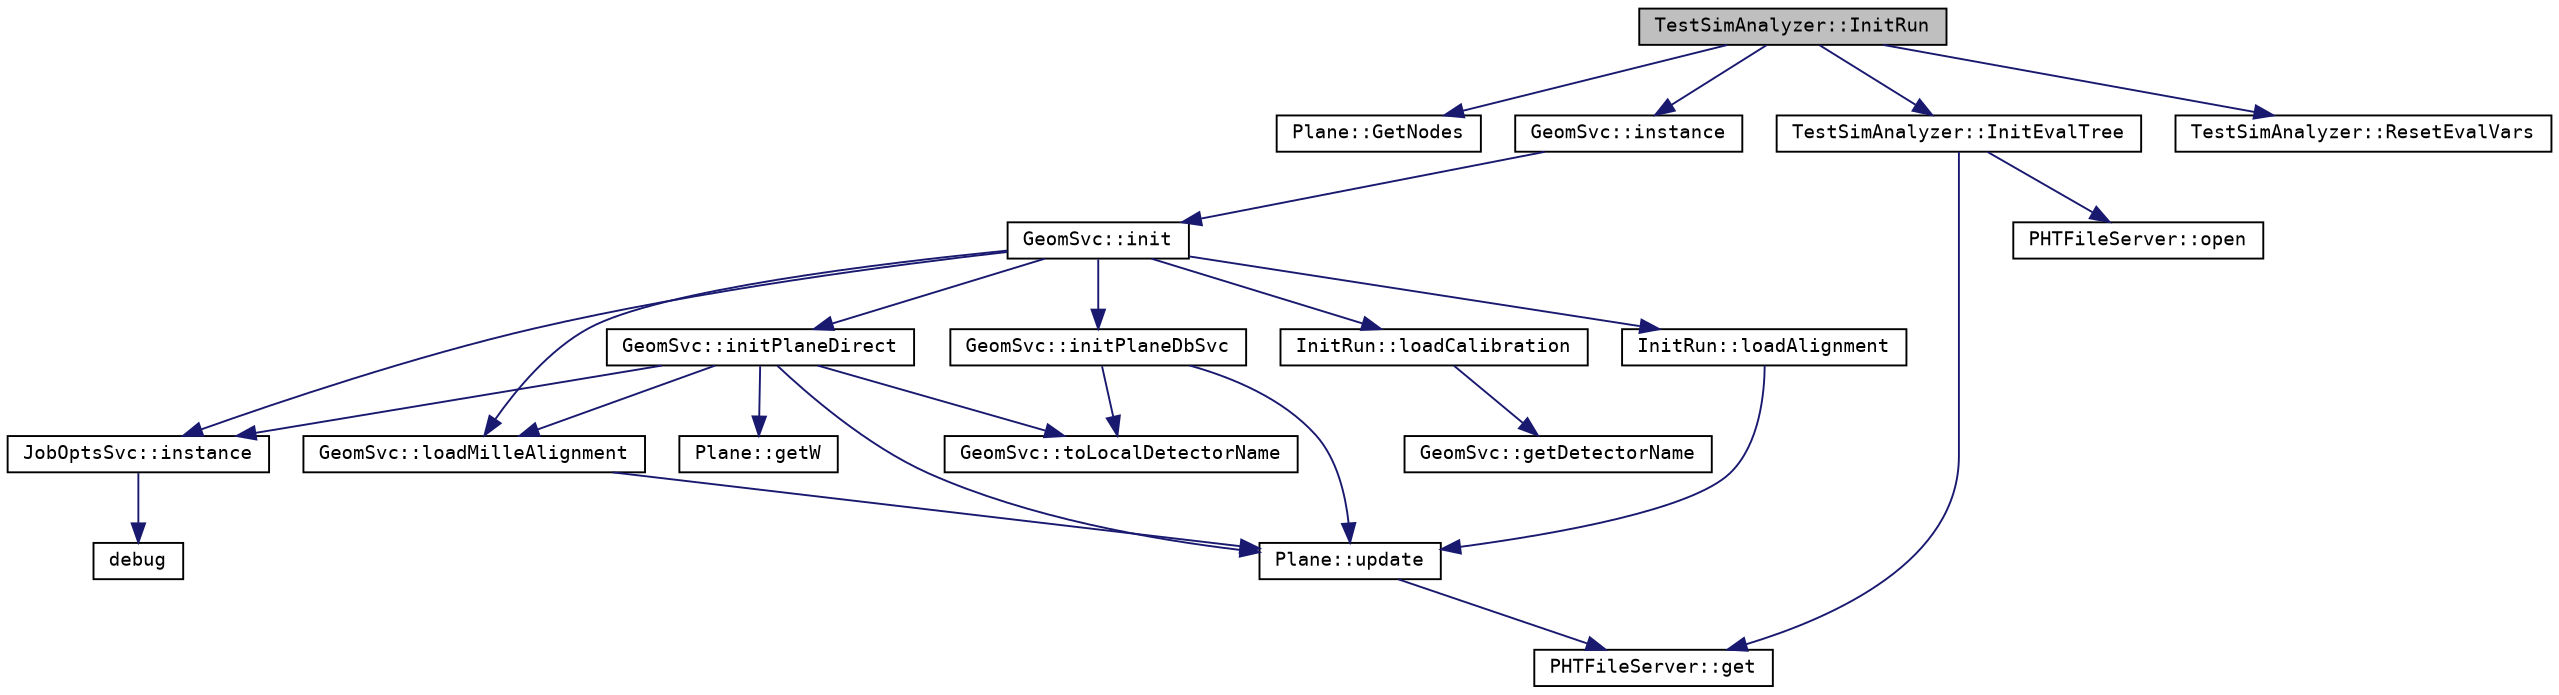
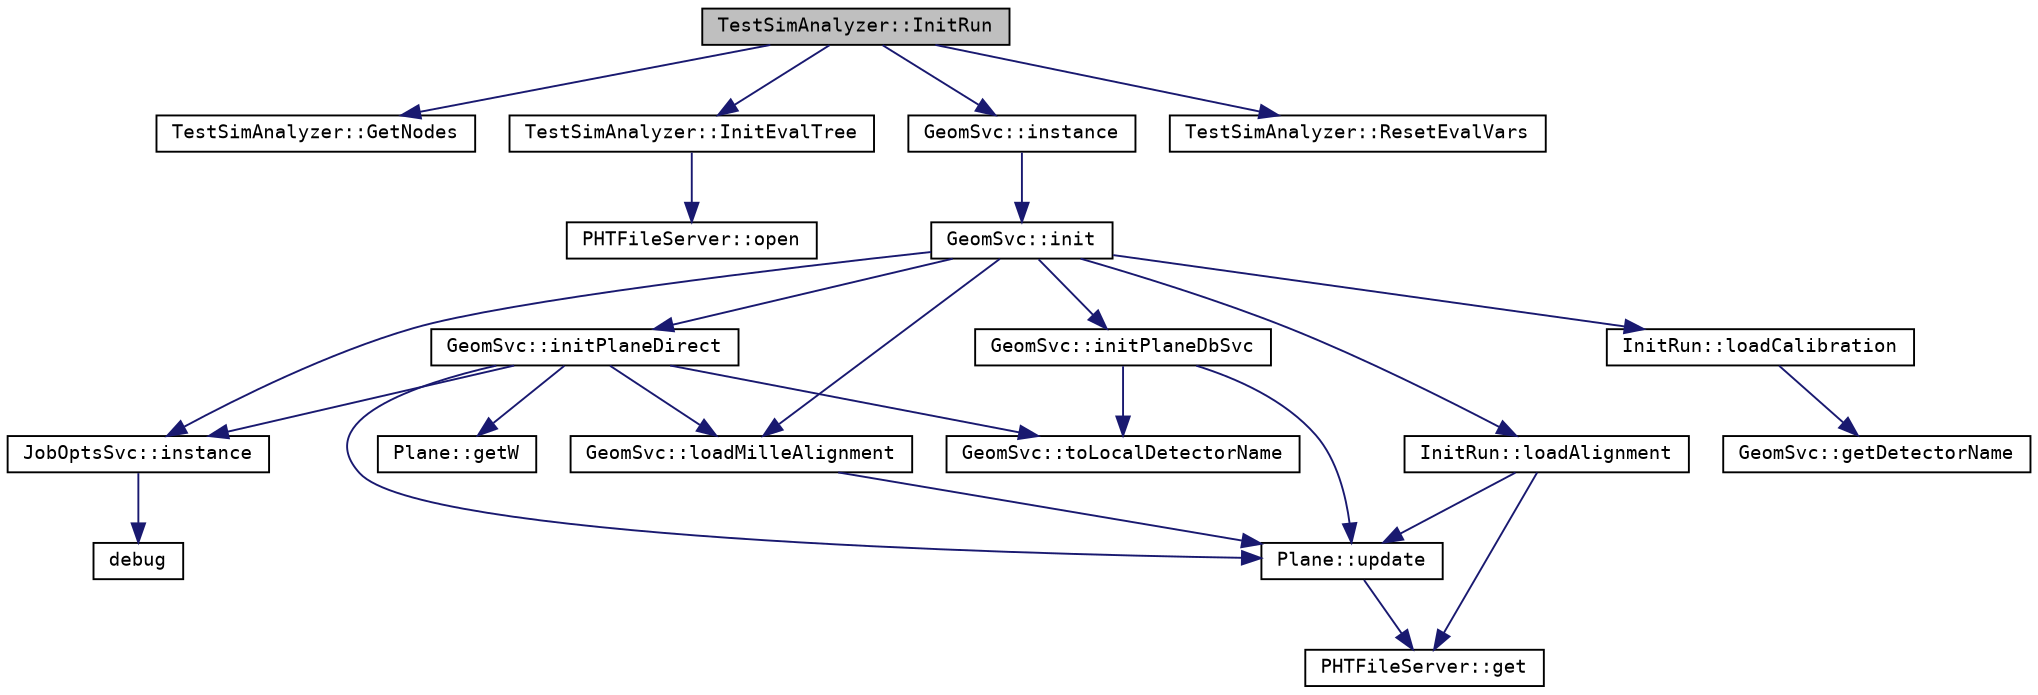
(1379, 134) -> (316, 134)
(1959, 456) -> (1490, 553)
